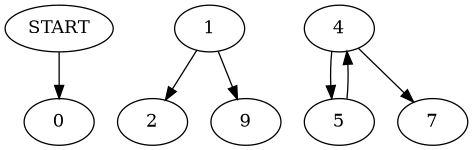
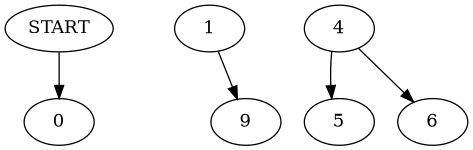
(348, 82) -> none
(153, 122) -> none
(433, 122) -> (433, 122)
